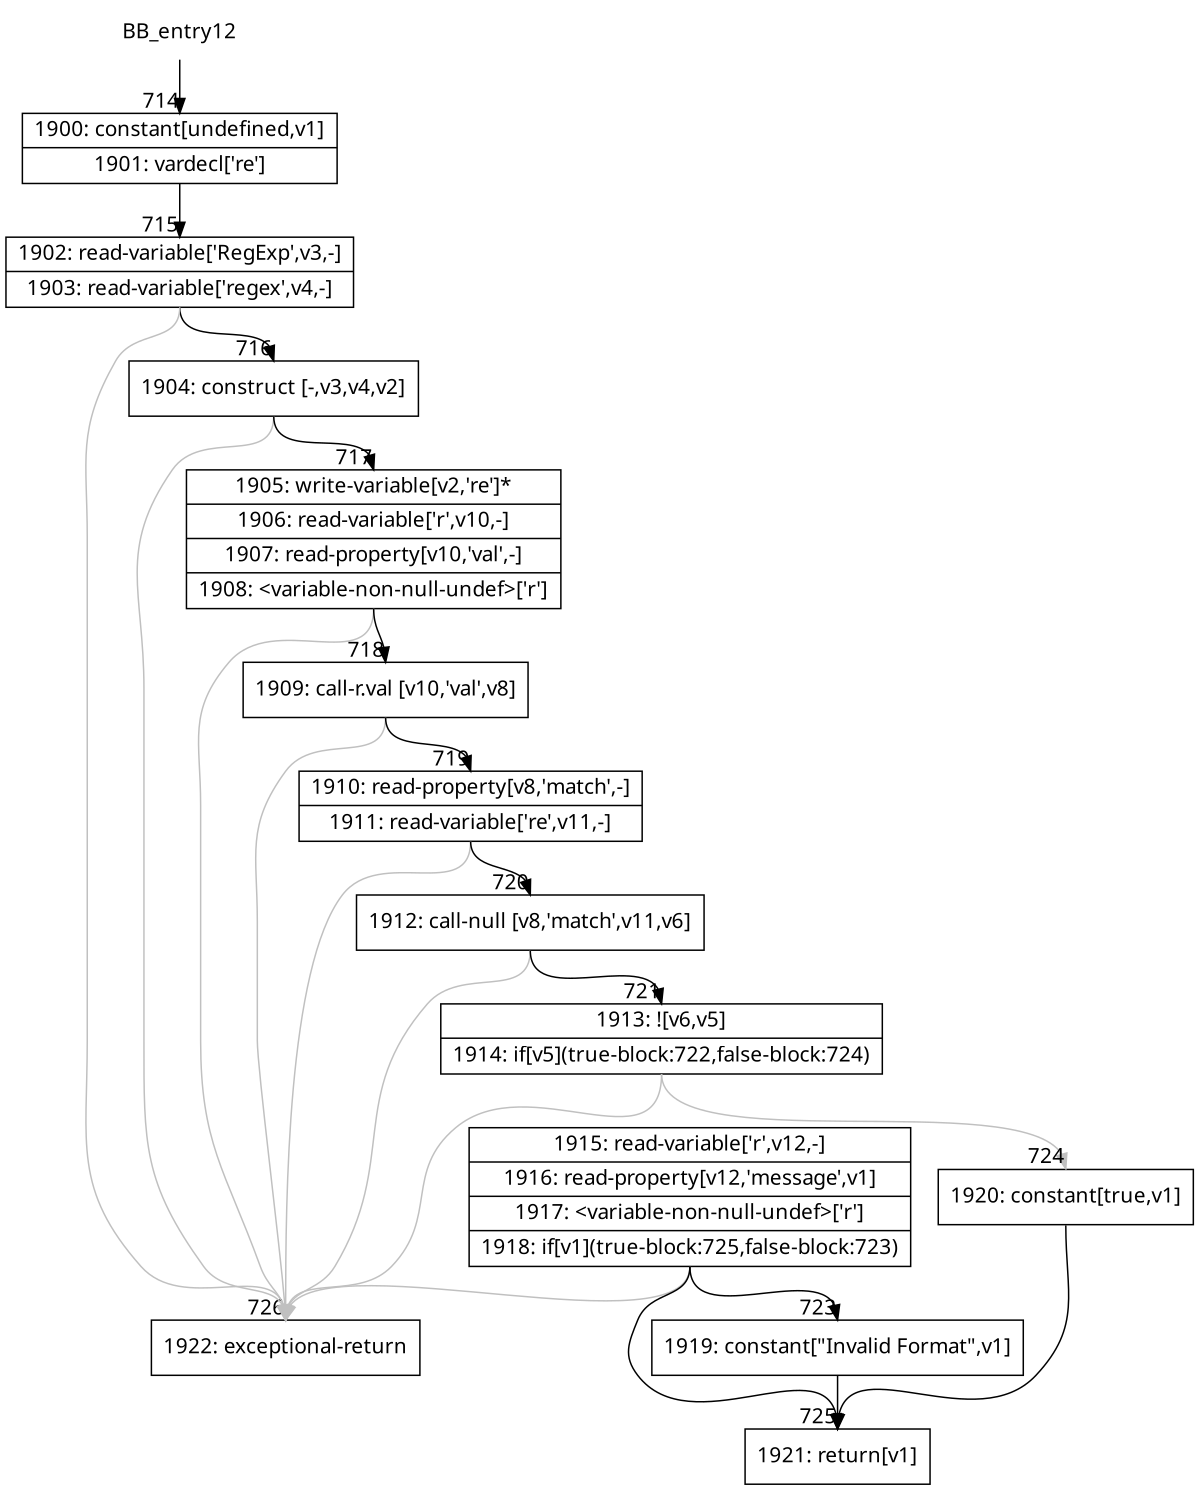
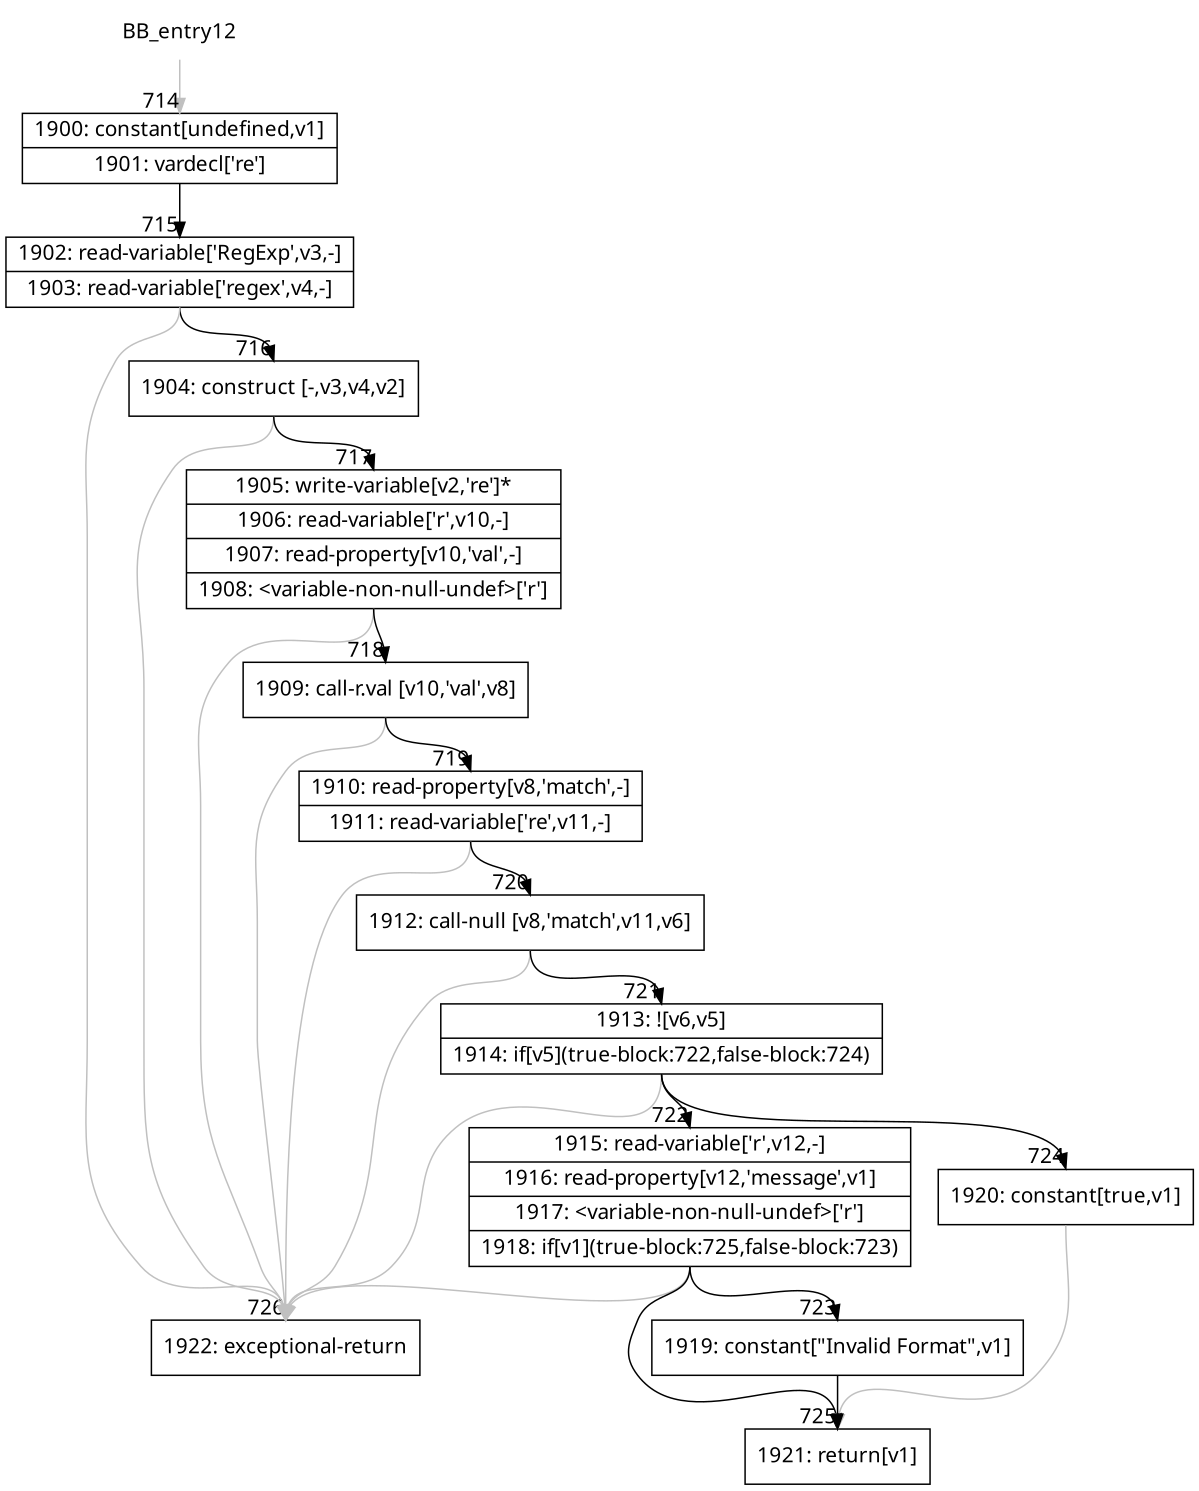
(180, 79) -> (180, 79)
none -> (670, 1095)
(857, 1121) -> (857, 1121)
(1013, 1391) -> (1013, 1391)
